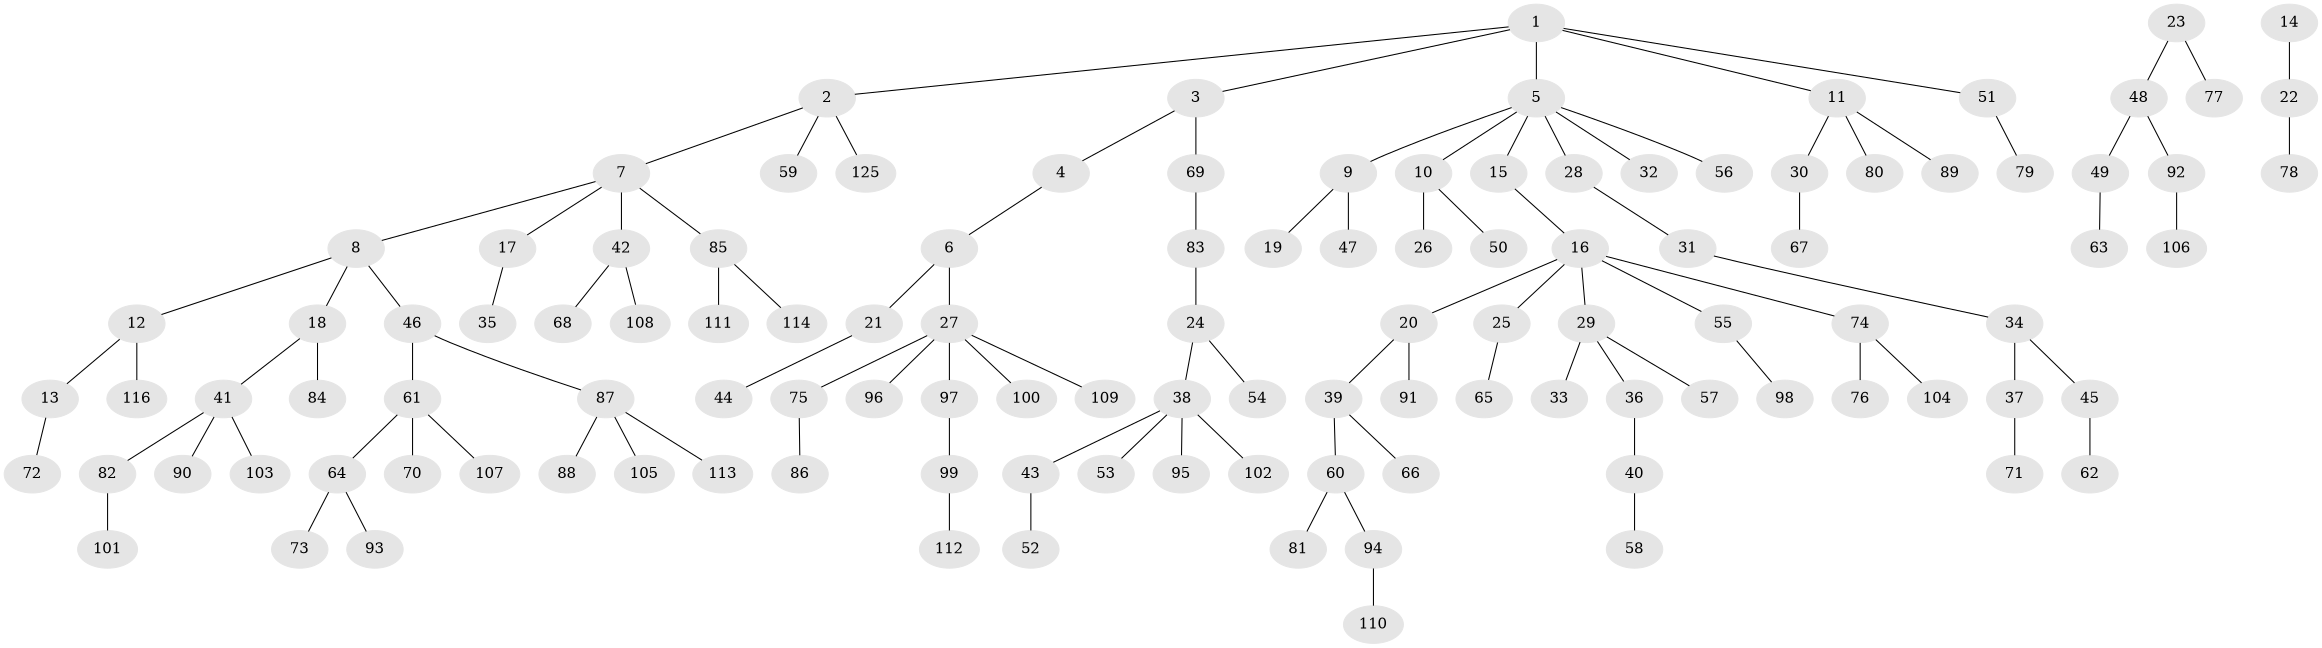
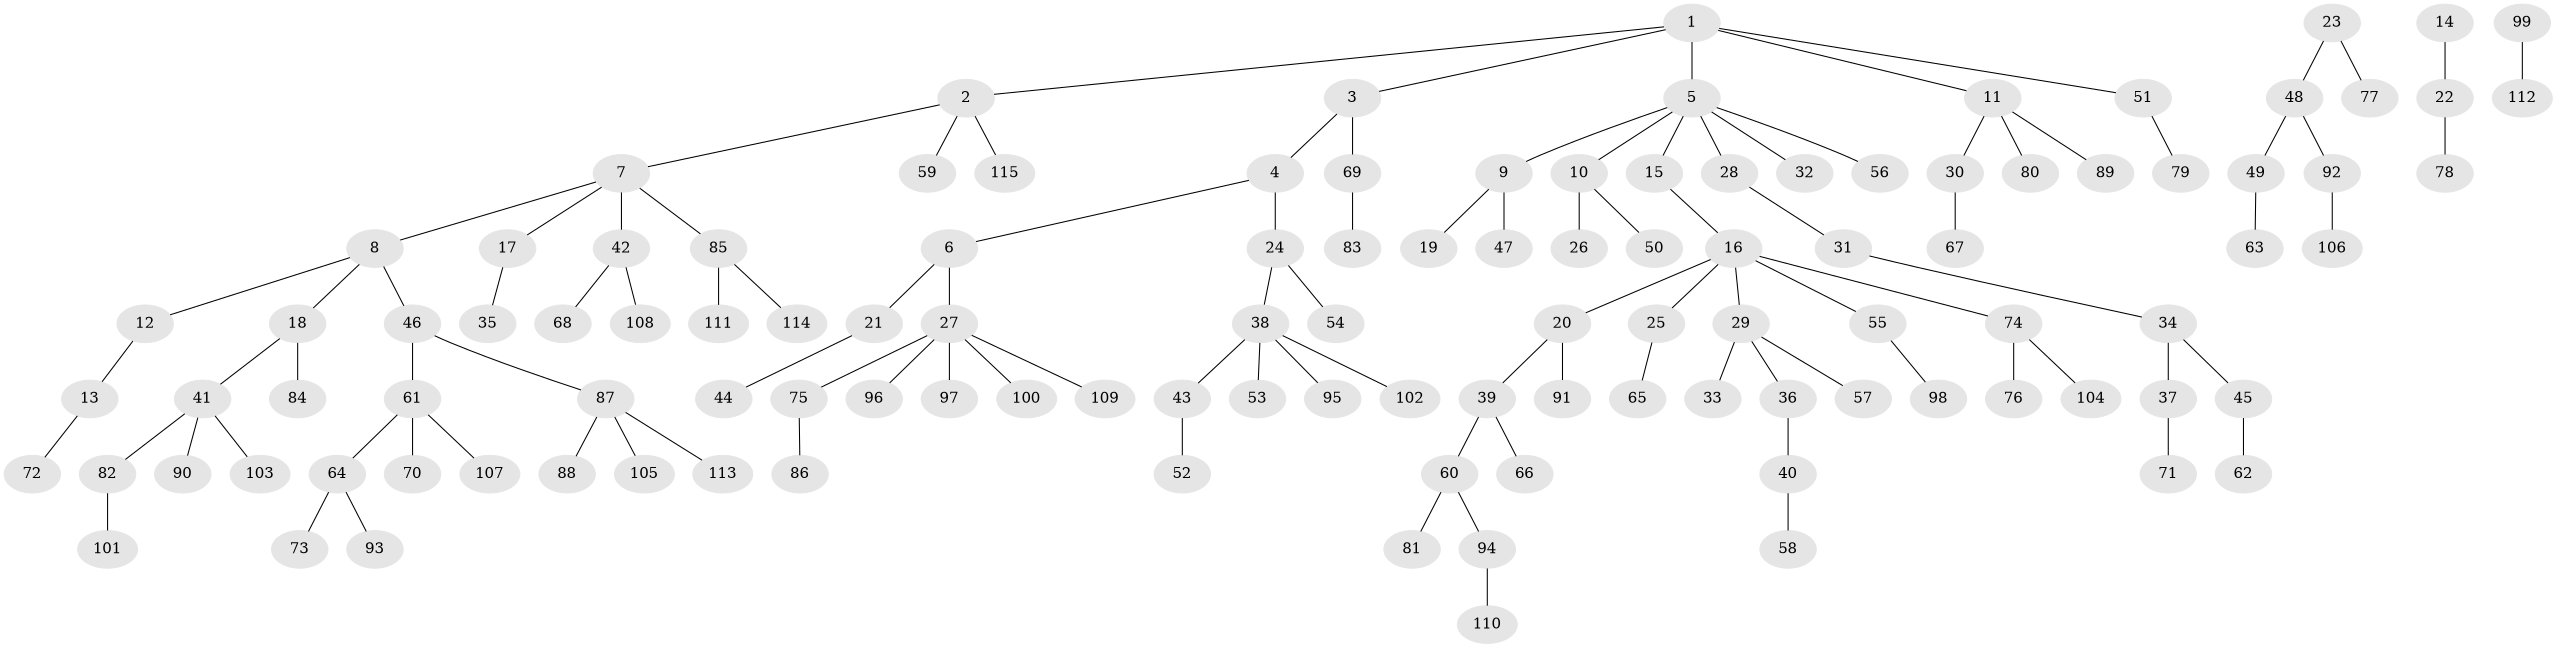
(866, 173) -> (1005, 173)
(1196, 286) -> (1275, 211)
(137, 399) -> none
(949, 437) -> none
